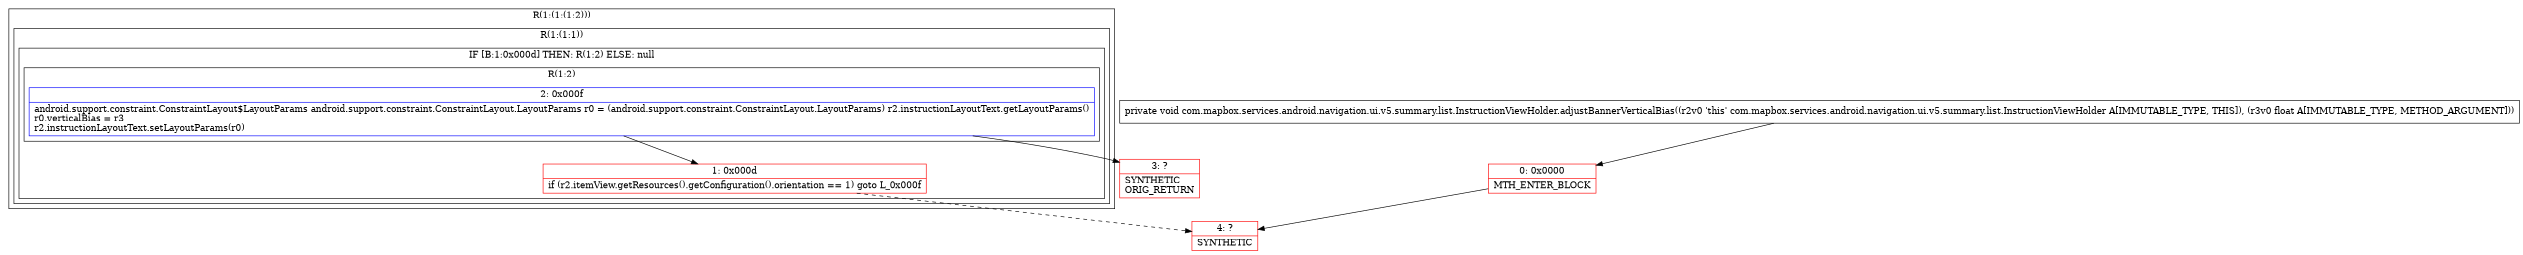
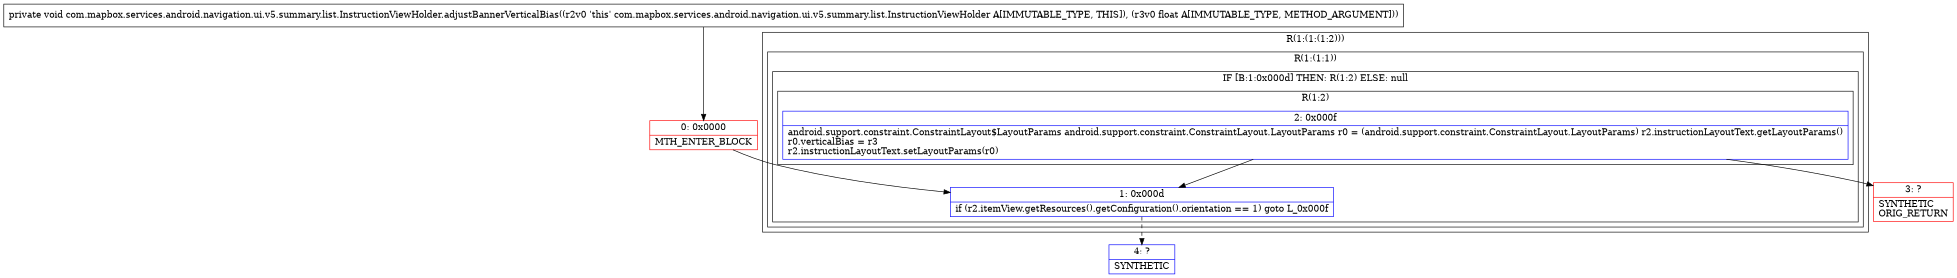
(735, 179) -> (1142, 202)
(1376, 209) -> (837, 178)
(1225, 236) -> (1142, 259)
